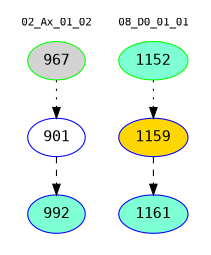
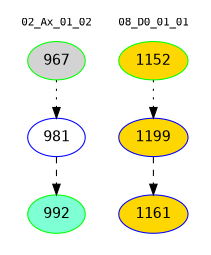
(153, 61) -> (153, 61)
(56, 137) -> (56, 137)
(153, 137) -> (153, 137)
(56, 214) -> (56, 214)
(153, 214) -> (153, 214)
